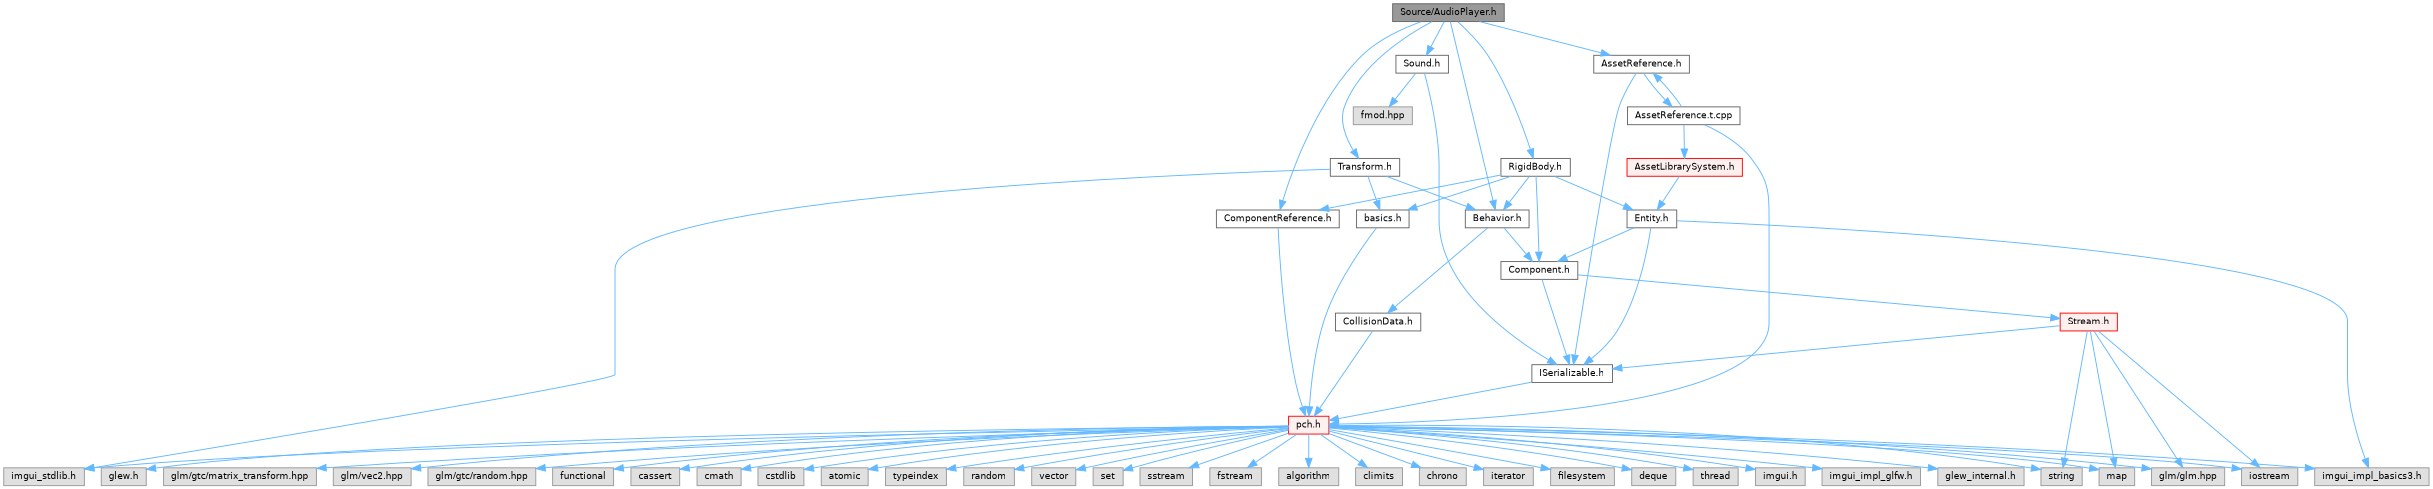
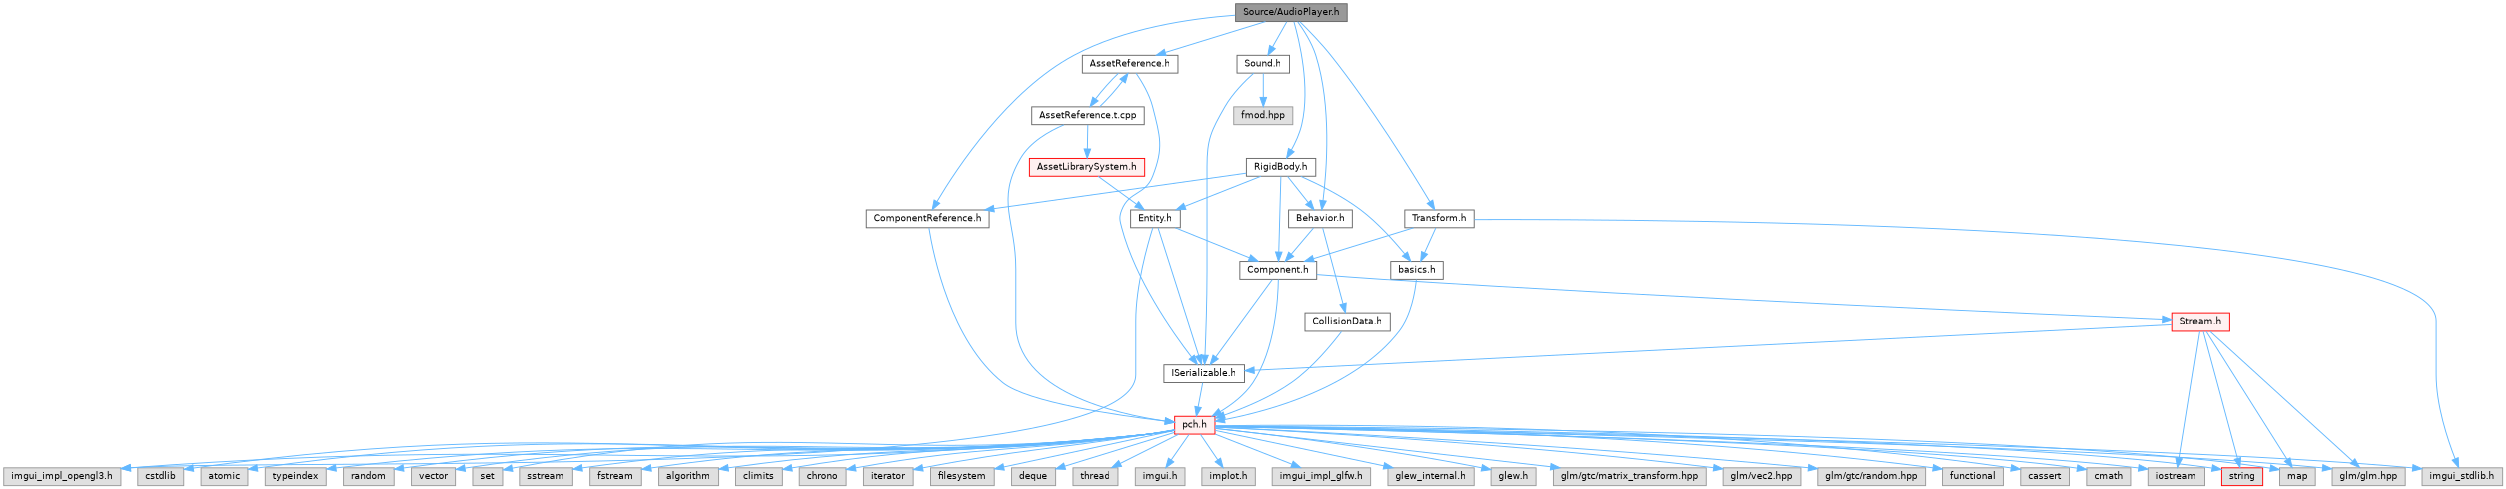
(1412, 186) -> (1364, 243)
none -> (1267, 354)
none -> (1229, 477)
(2062, 477) -> (2242, 477)
(2372, 477) -> (62, 477)
